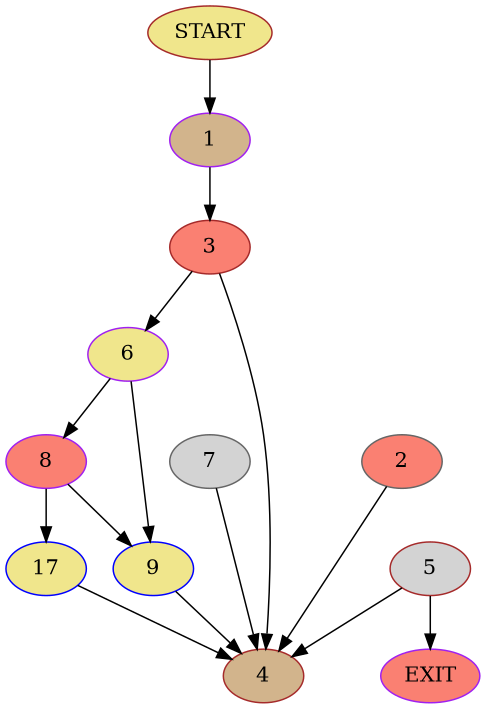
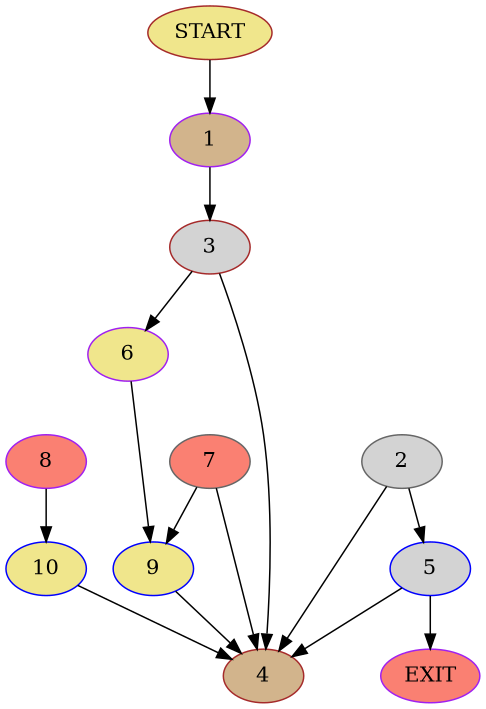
(210, 247) -> (210, 247)
(92, 402) -> none
(210, 462) -> (210, 462)
(402, 462) -> (402, 462)
none -> (414, 508)
(94, 510) -> (185, 508)
(46, 569) -> (46, 569)
(430, 569) -> (430, 569)
